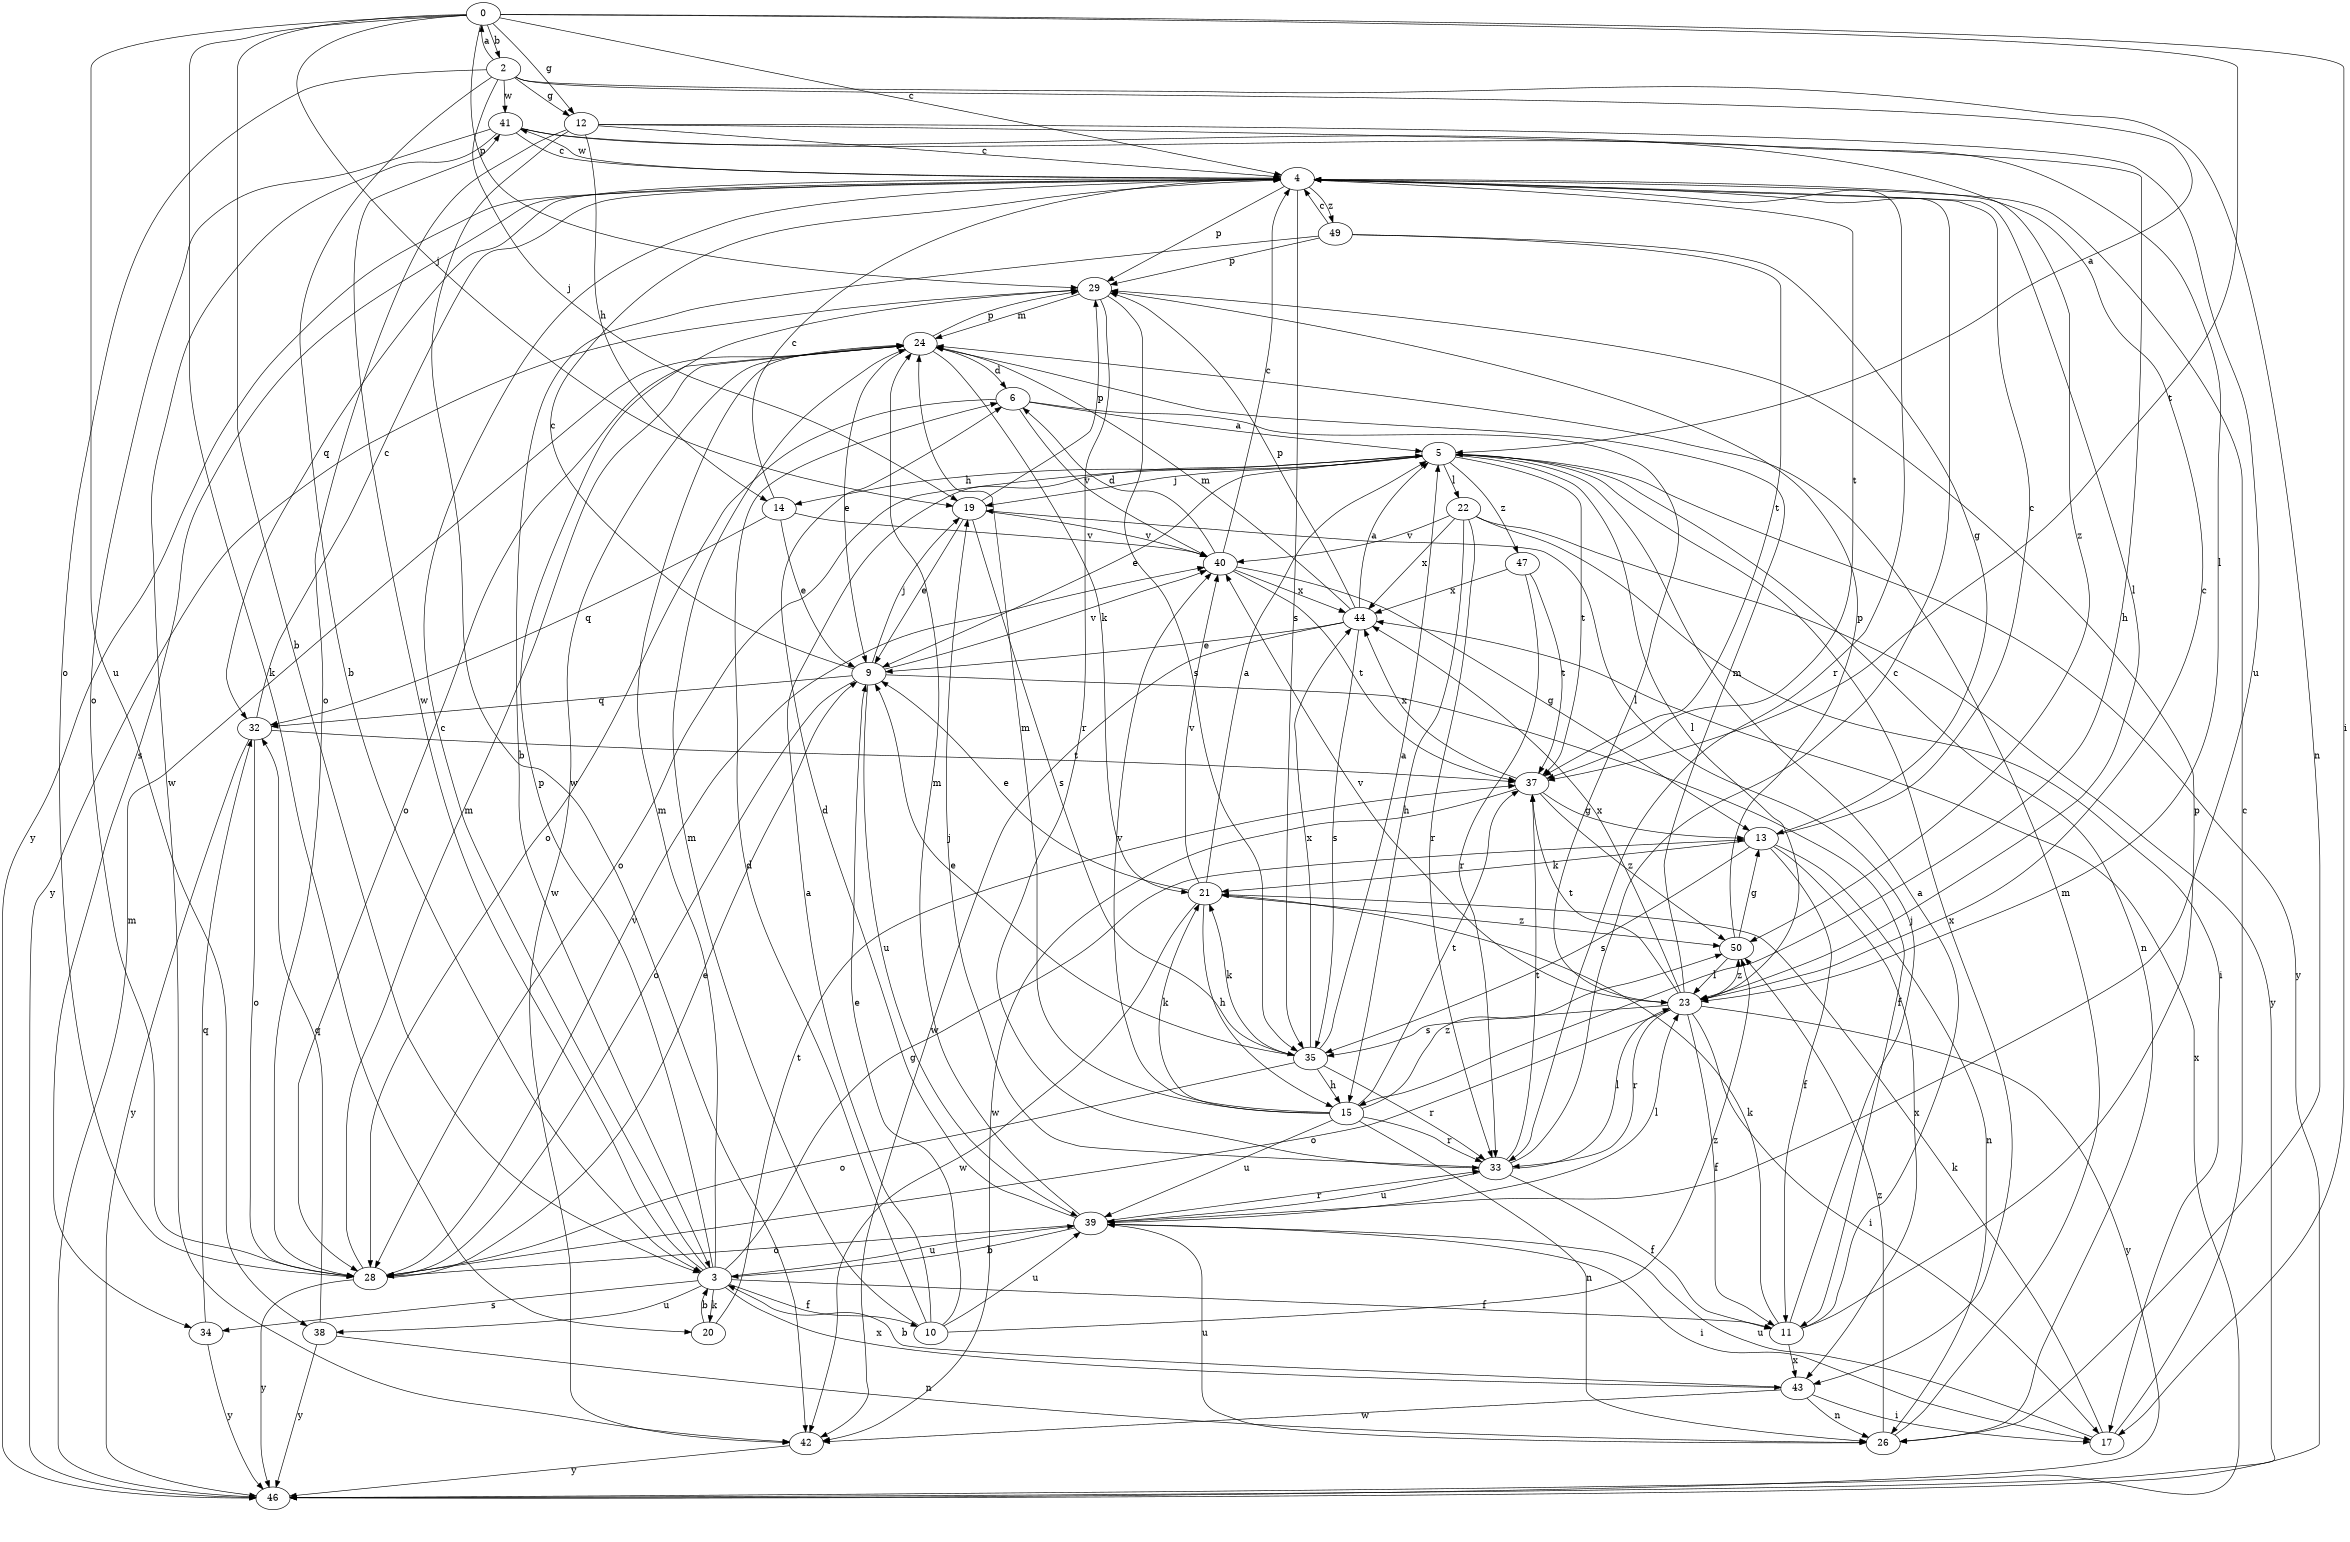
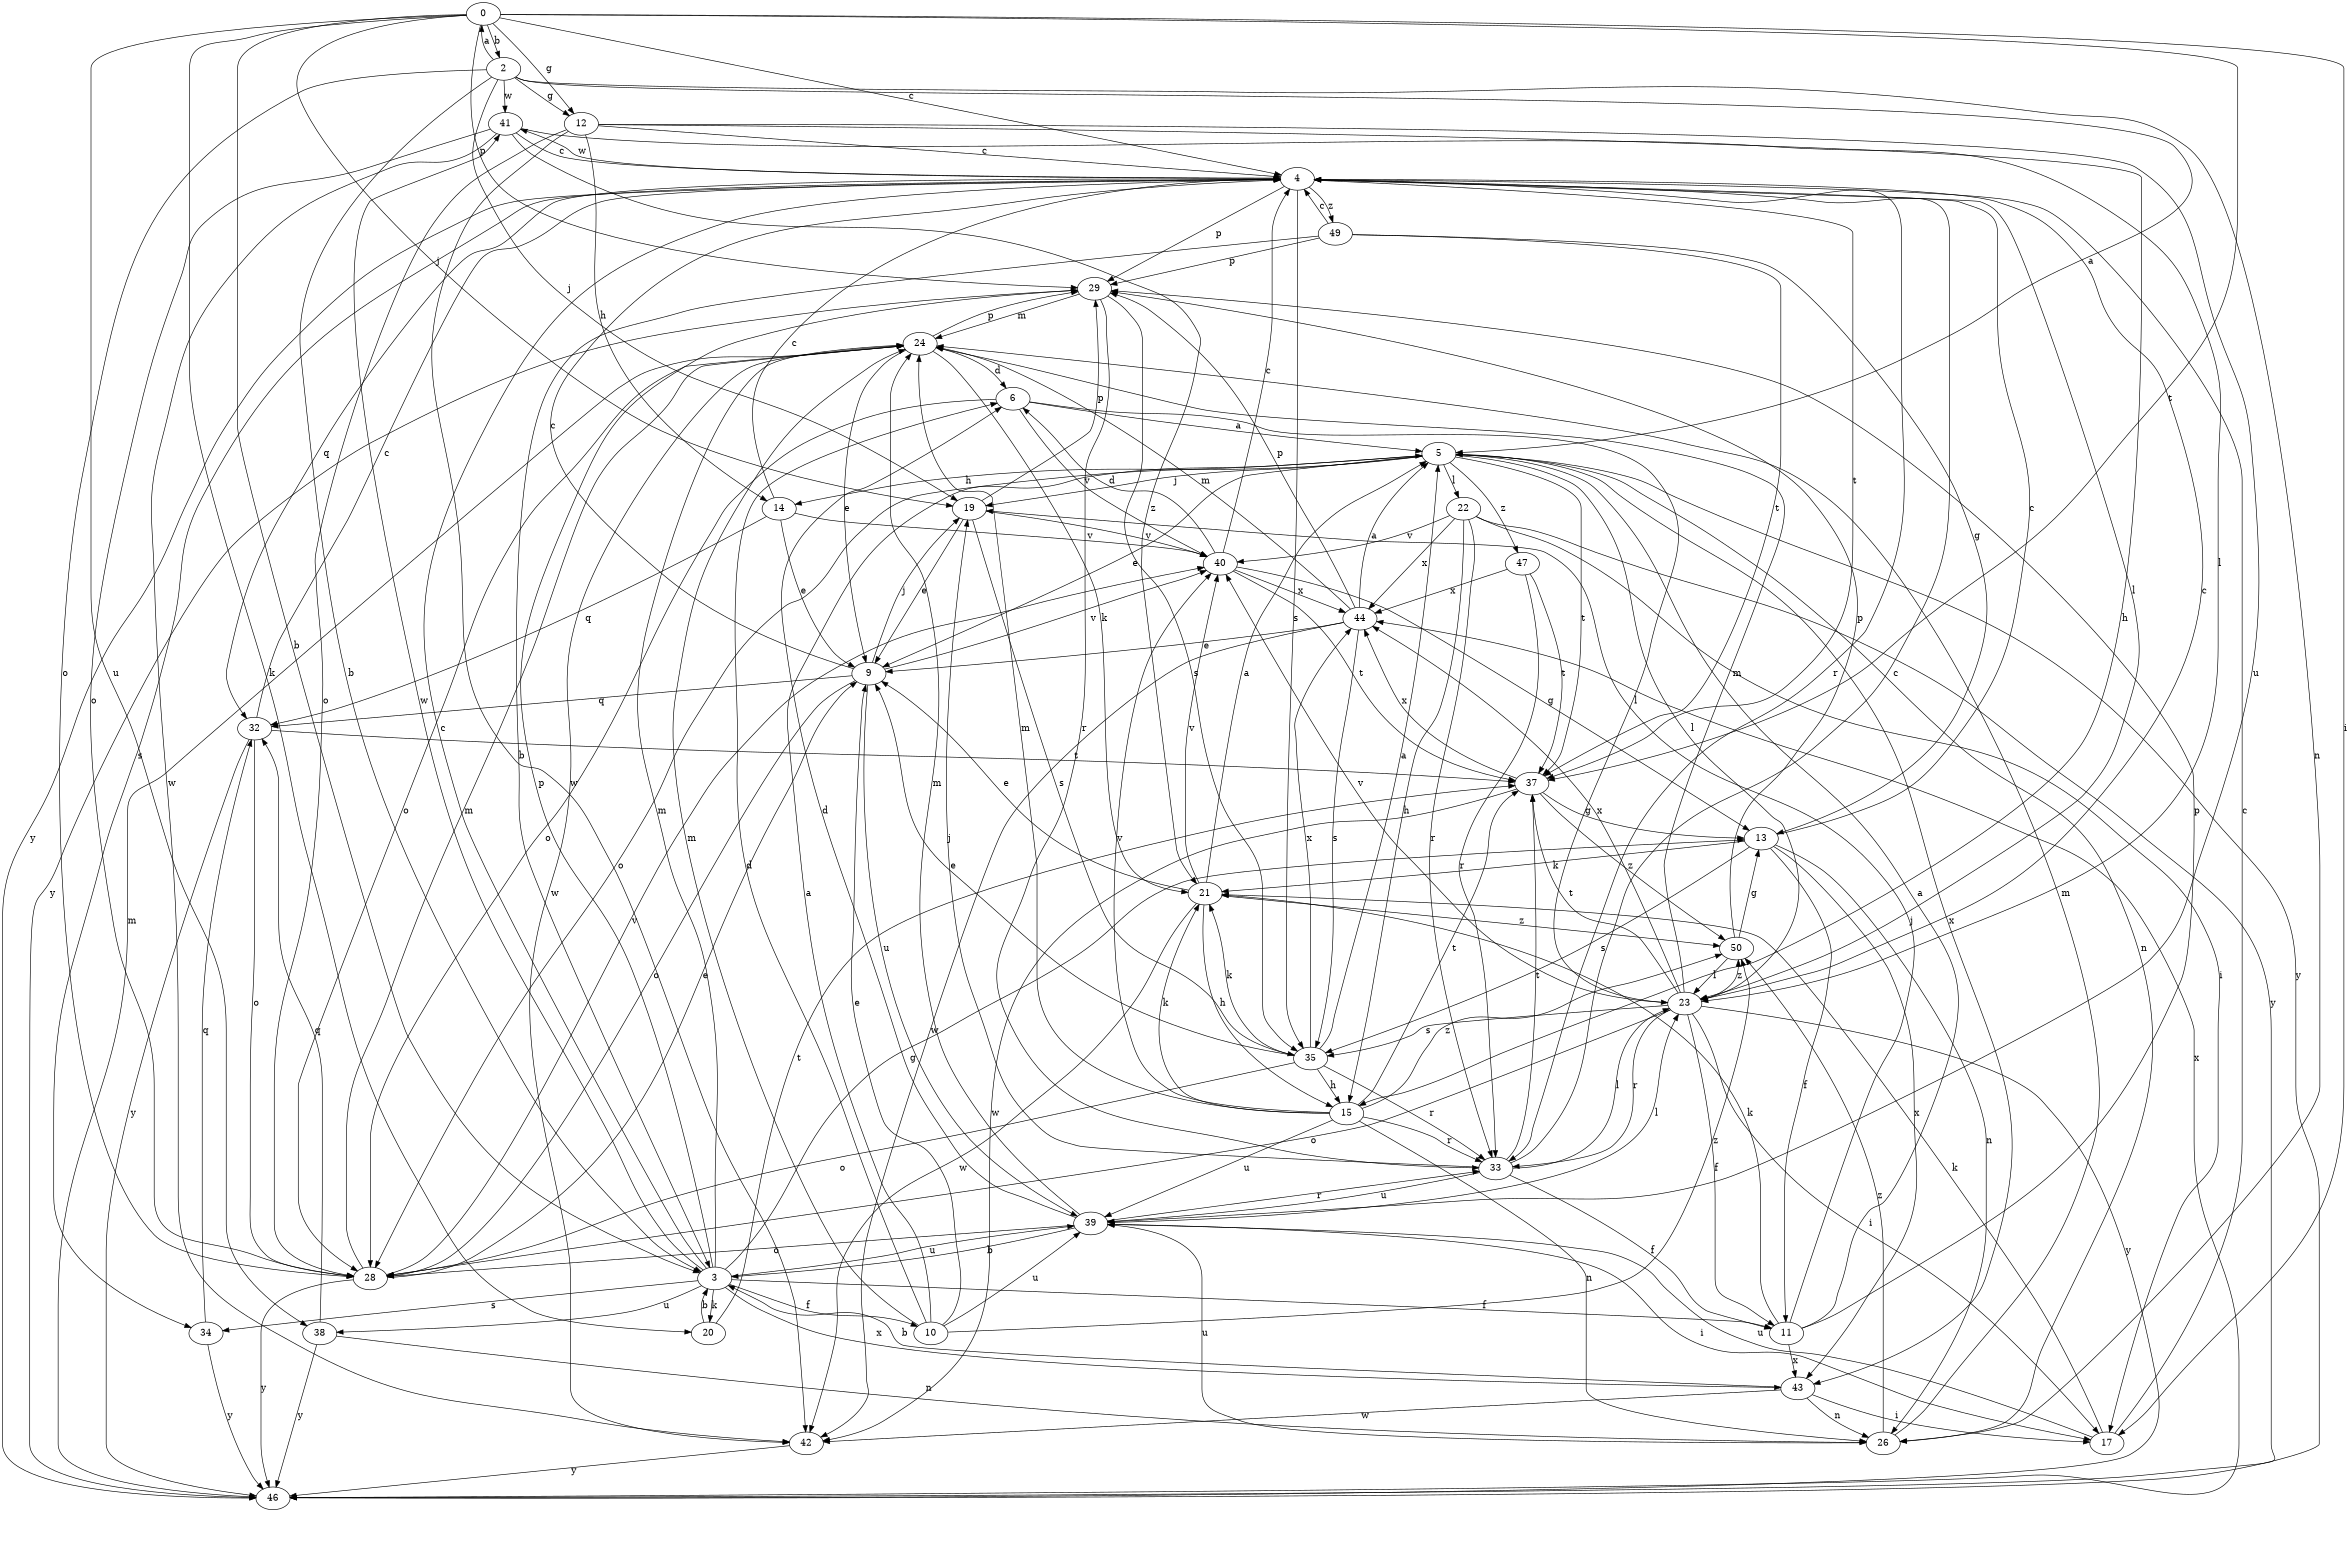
(1779, 155) -> (1101, 272)
(1550, 739) -> none
